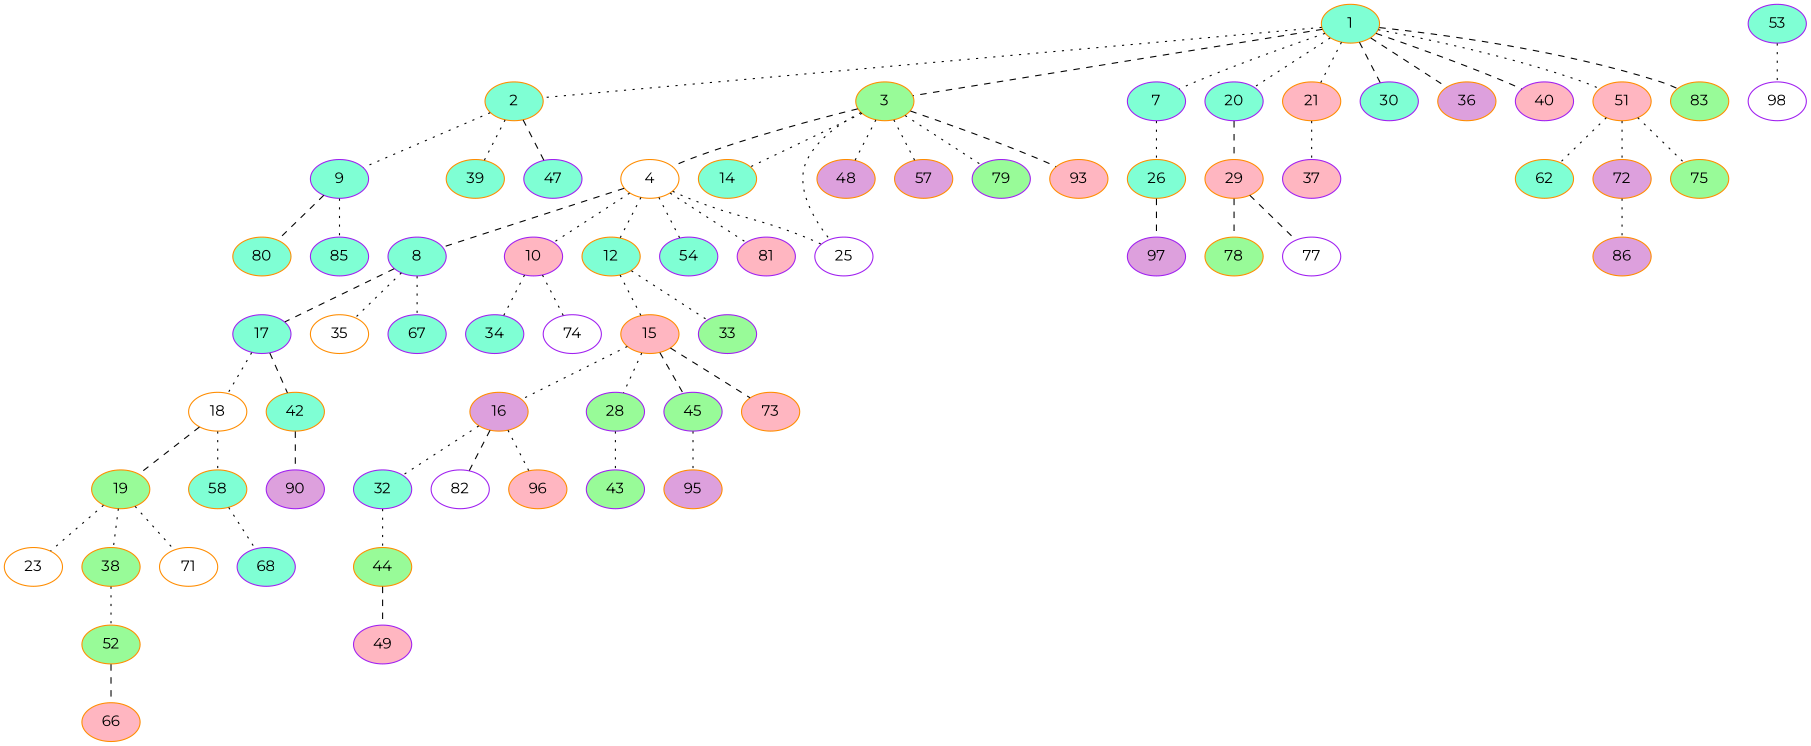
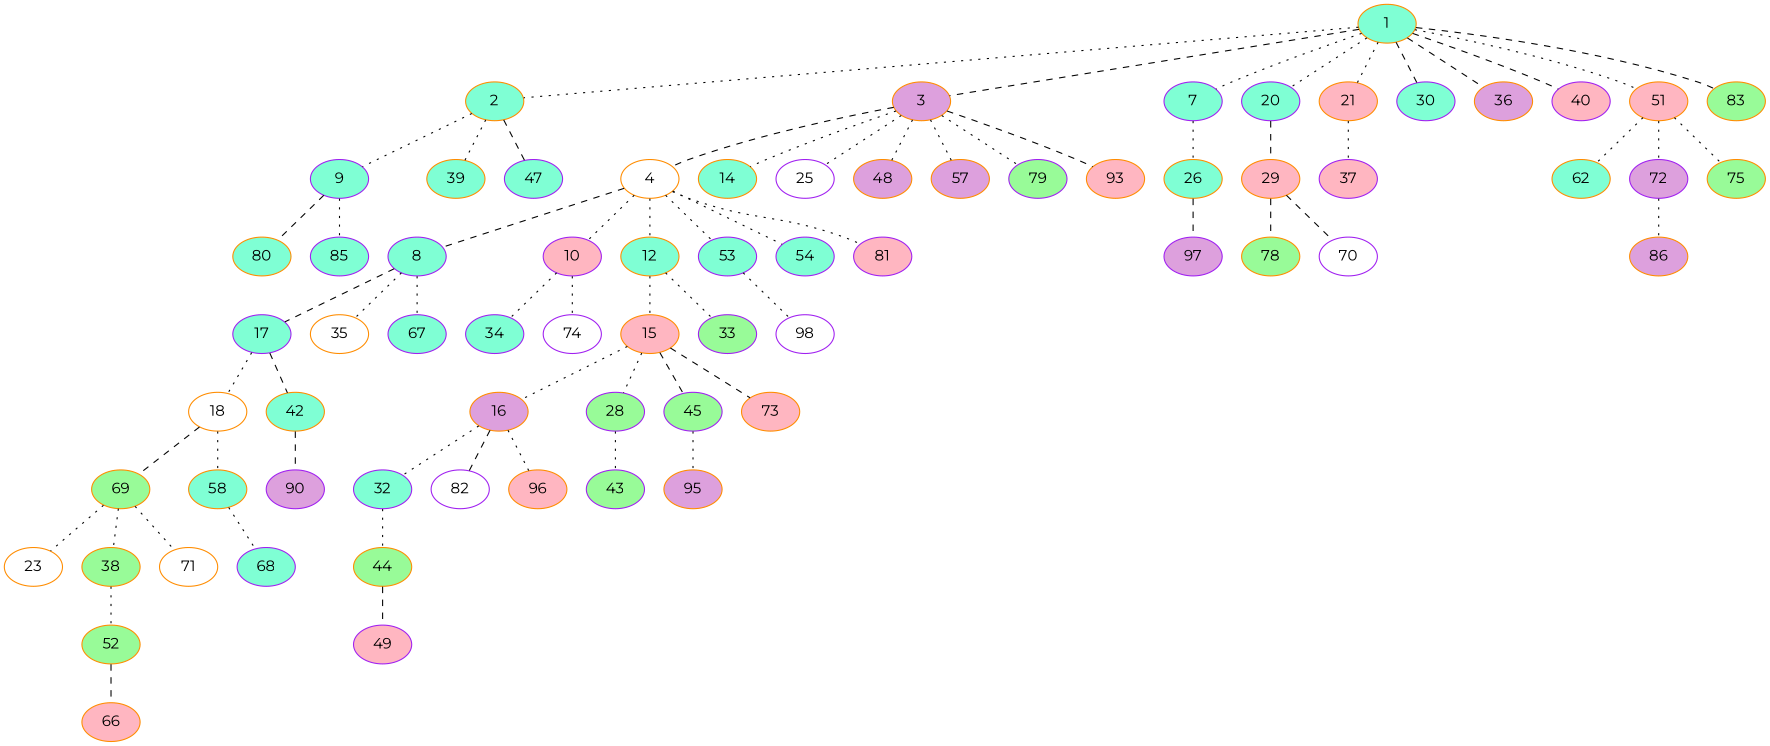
(885, 101) -> (922, 101)
(1622, 179) -> (1659, 179)
(747, 218) -> (689, 218)
(1312, 257) -> (1348, 257)
(121, 489) -> (121, 489)
